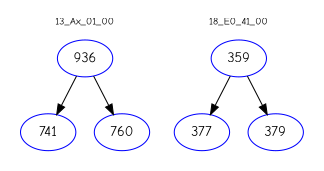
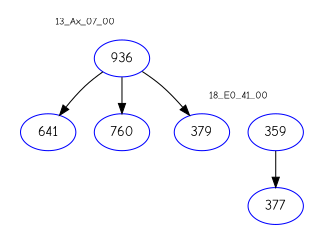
(85, 22) -> (85, 22)
(255, 91) -> (173, 96)
(48, 132) -> (48, 132)
